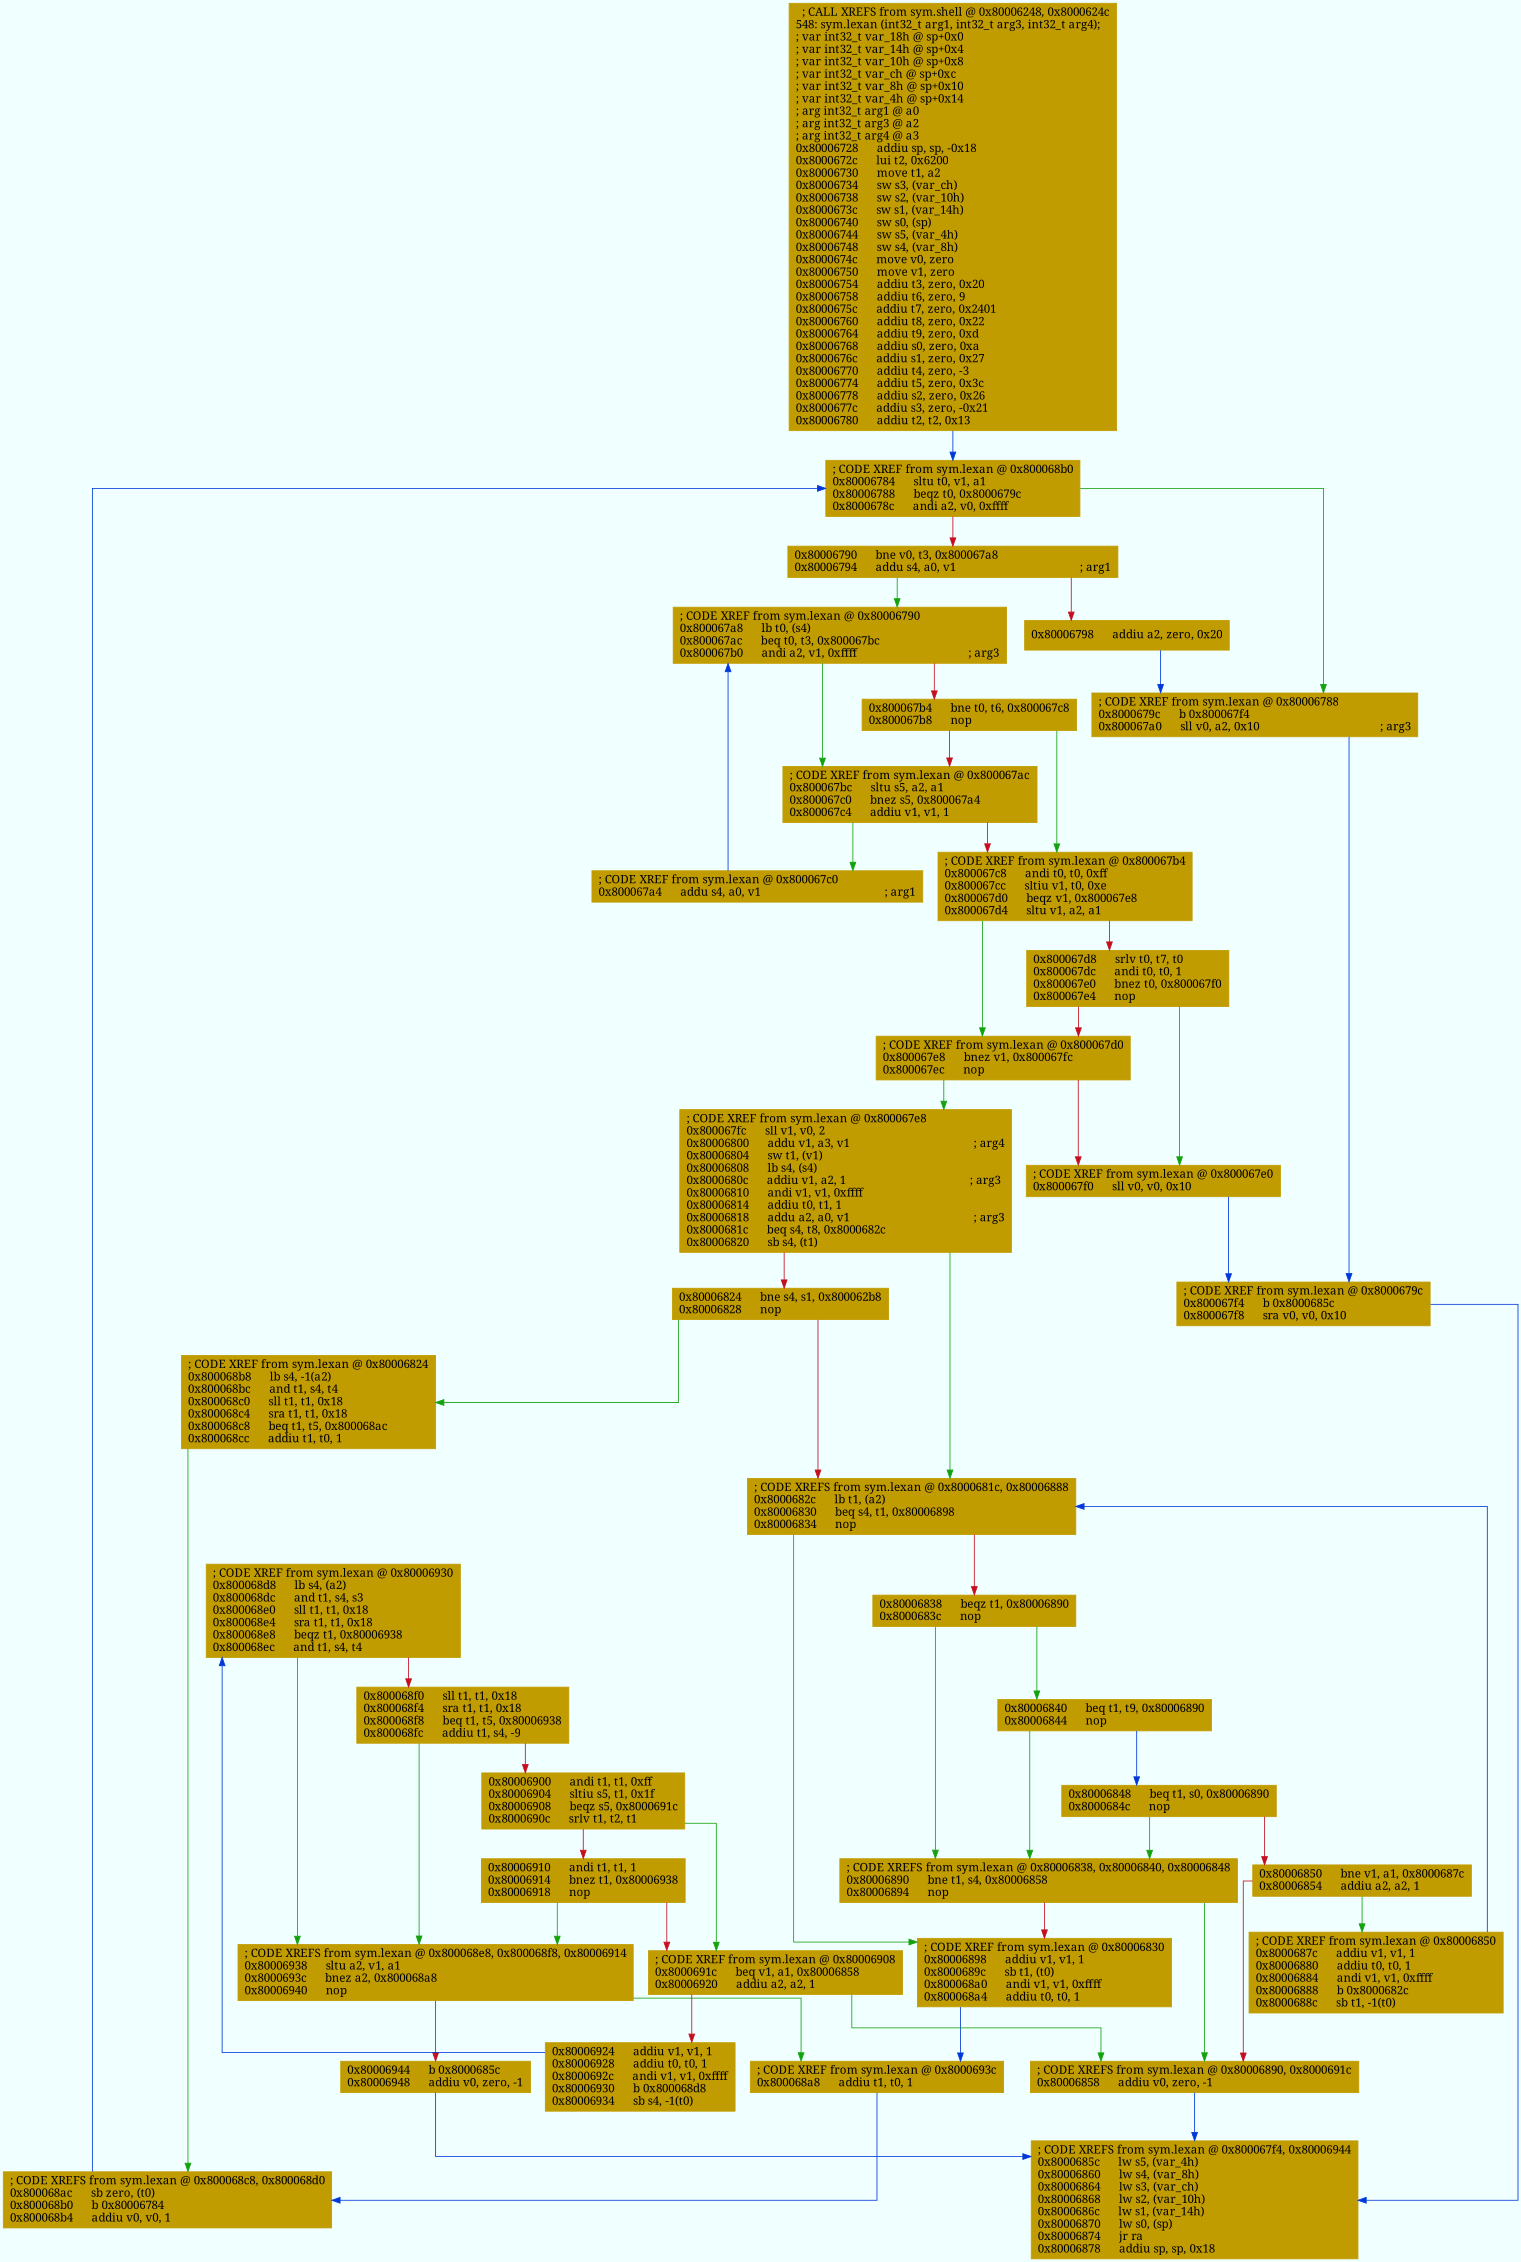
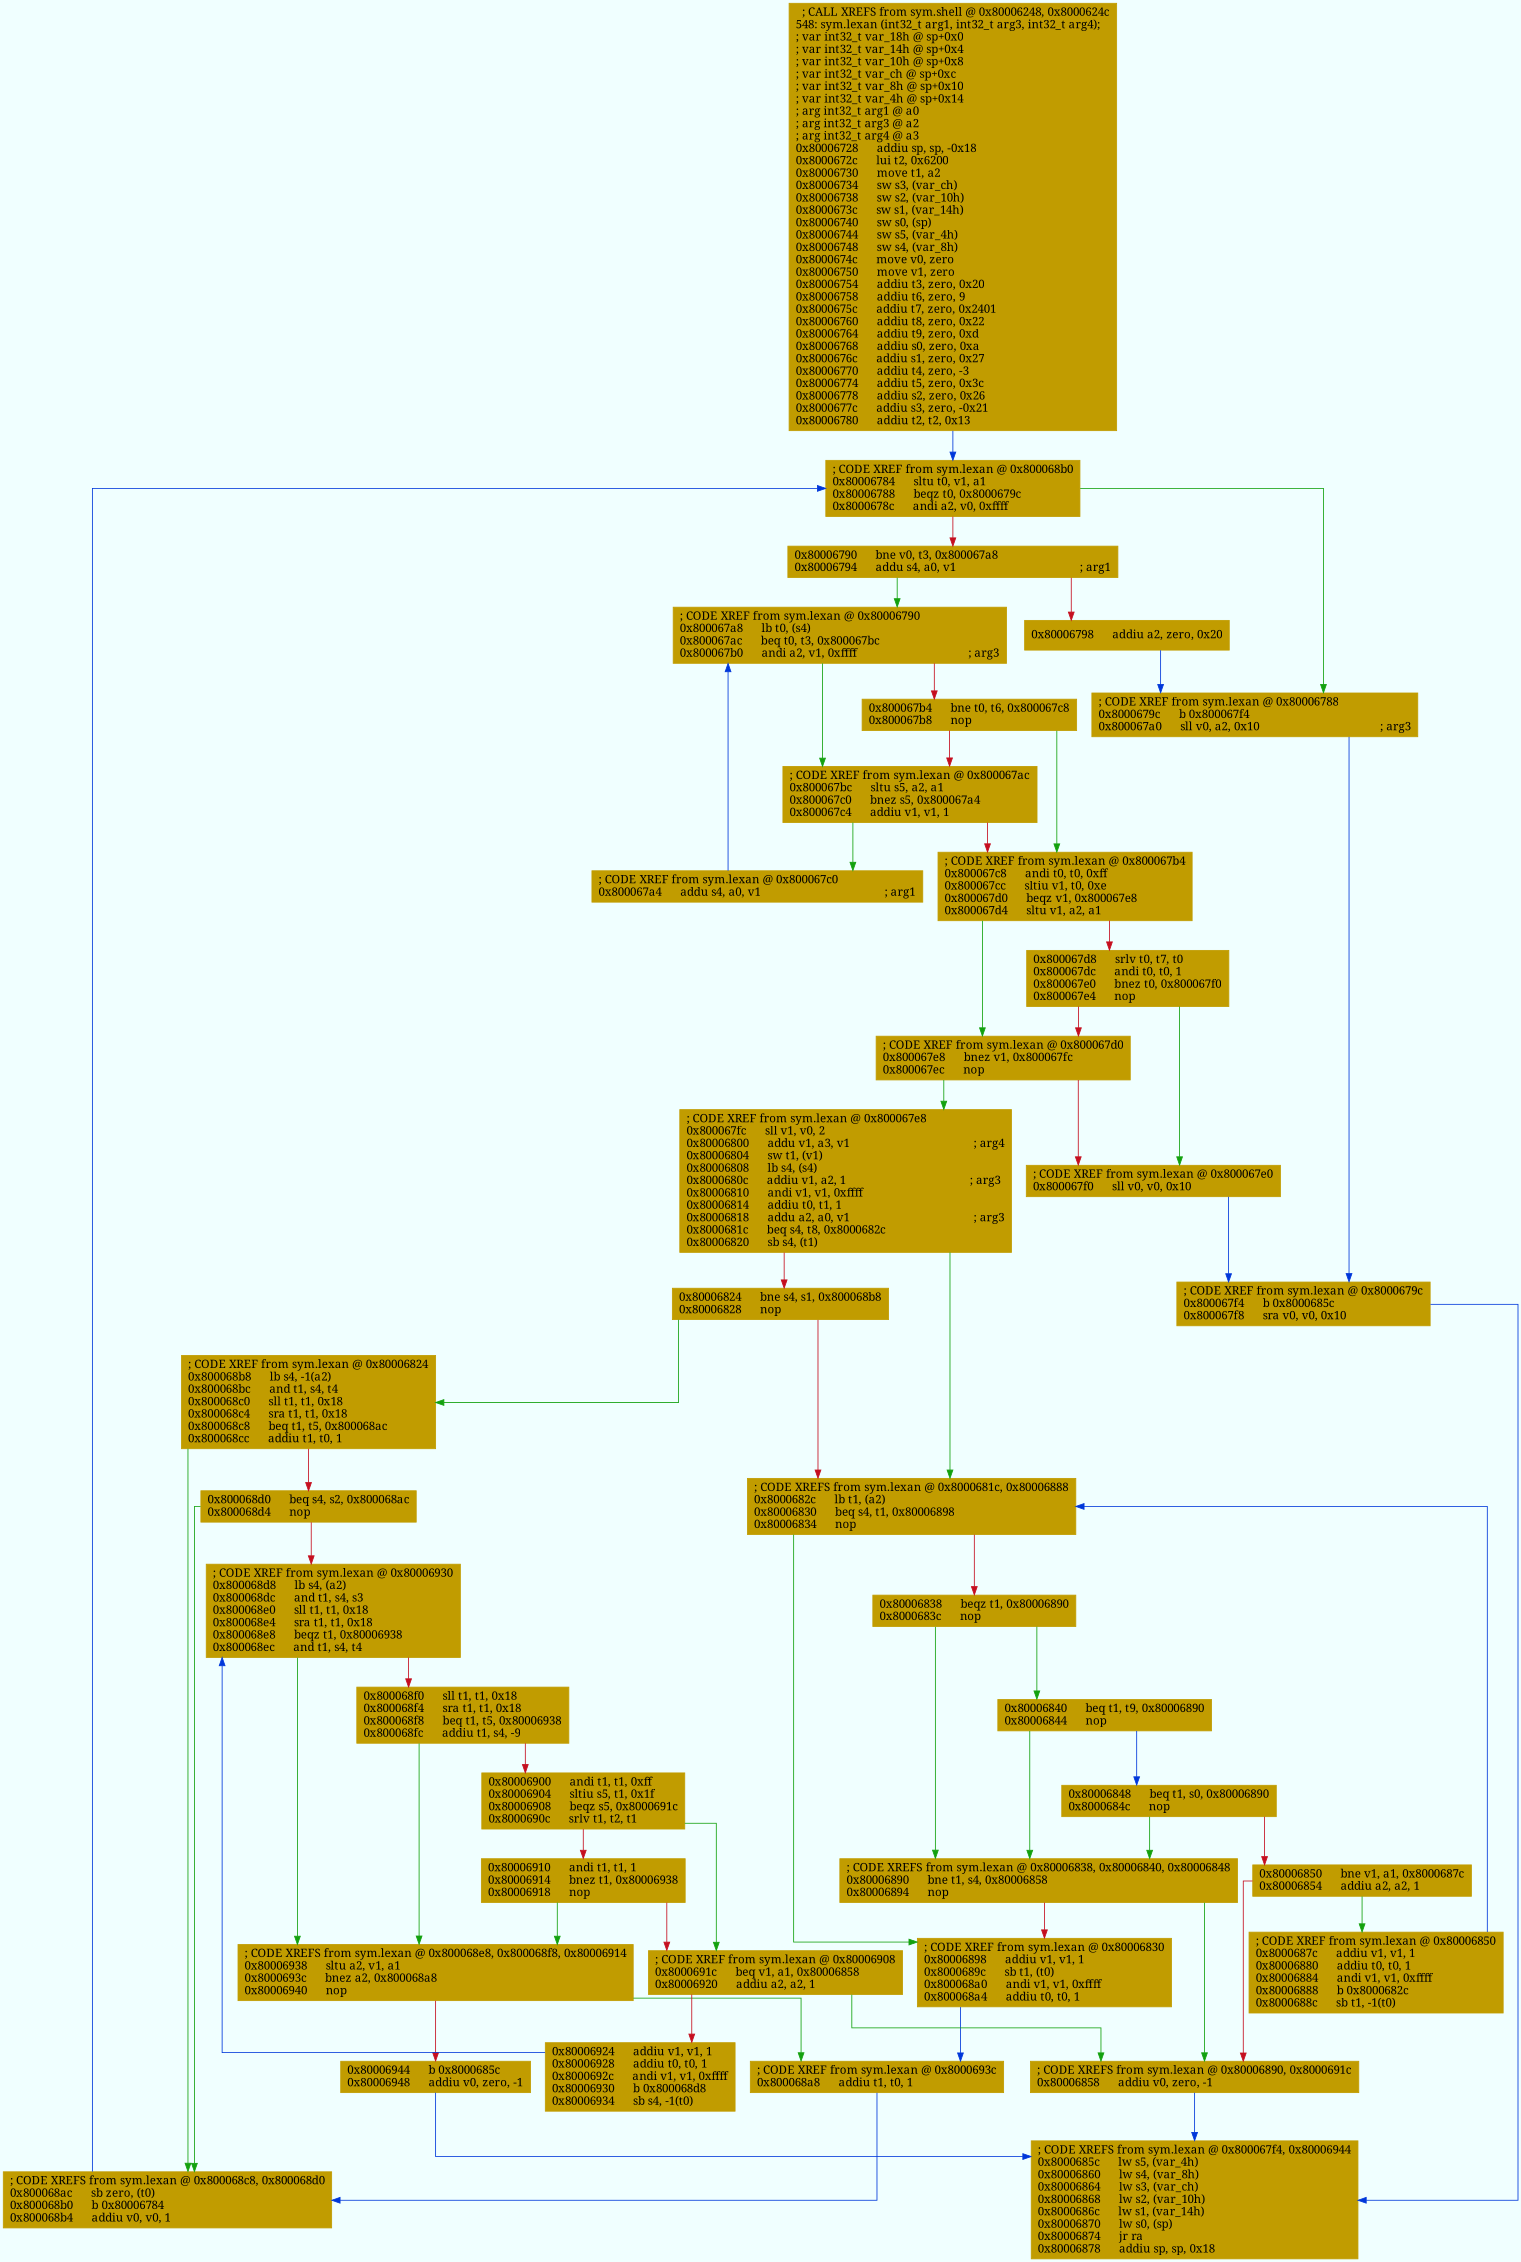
(780, 1304) -> (780, 1304)
none -> (309, 1506)
